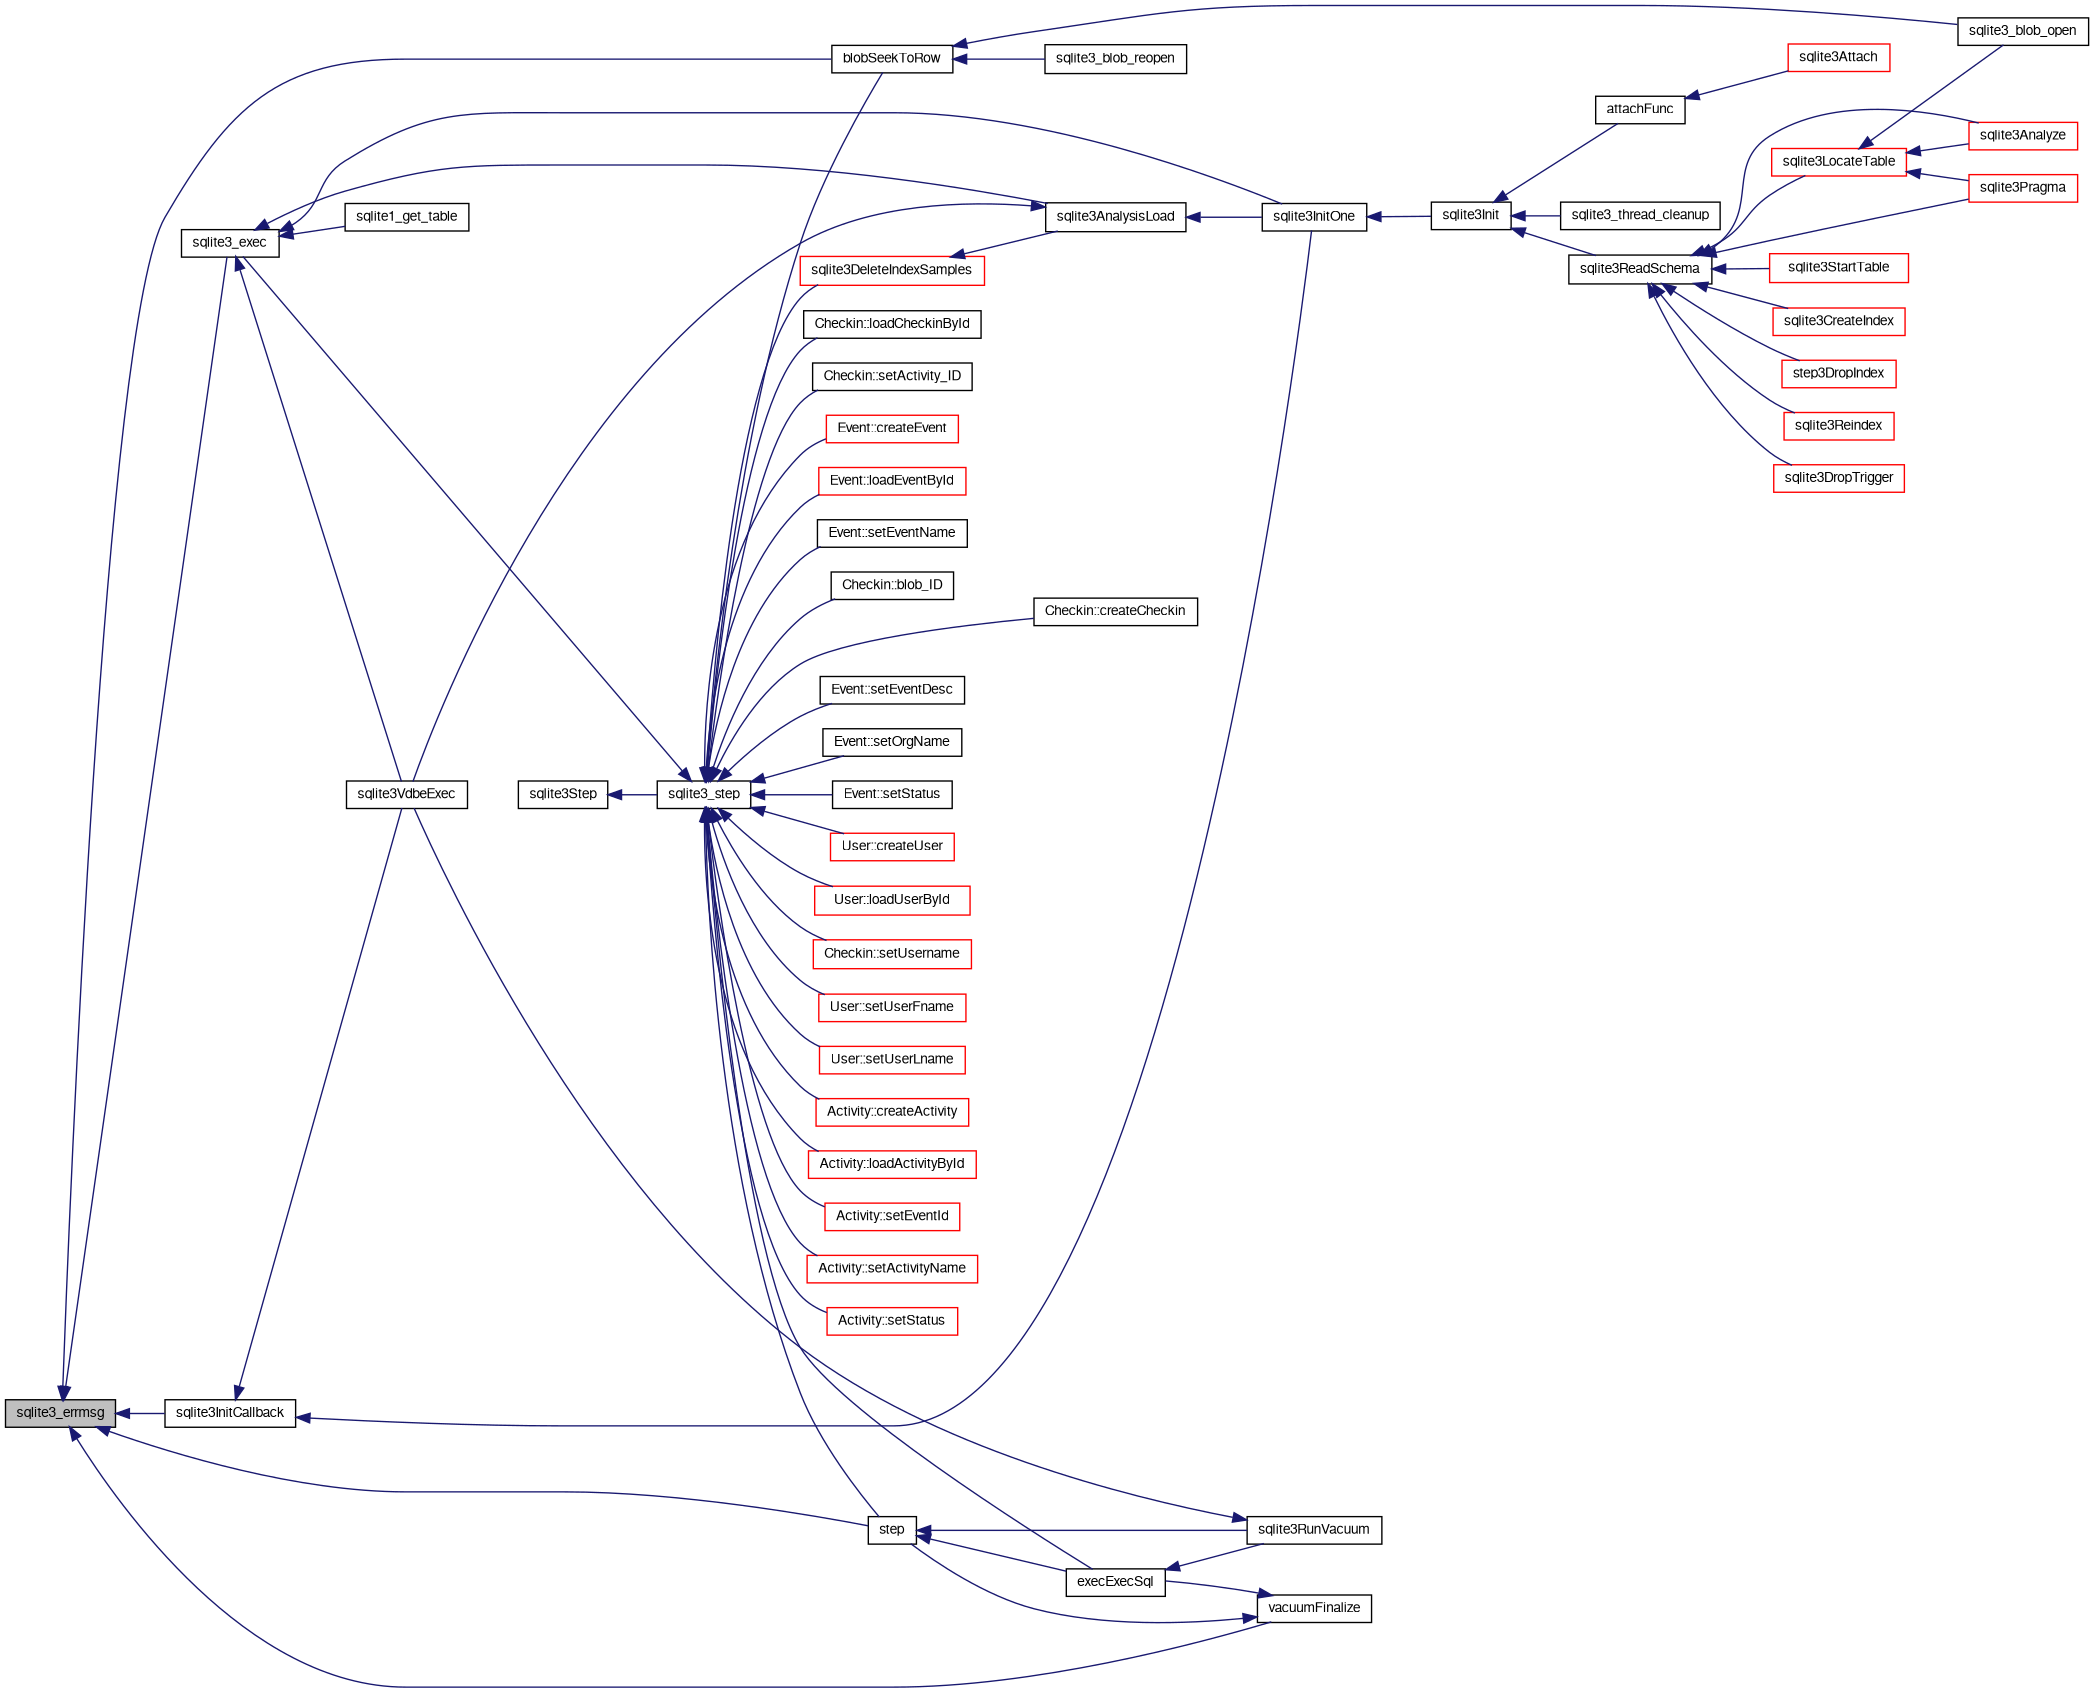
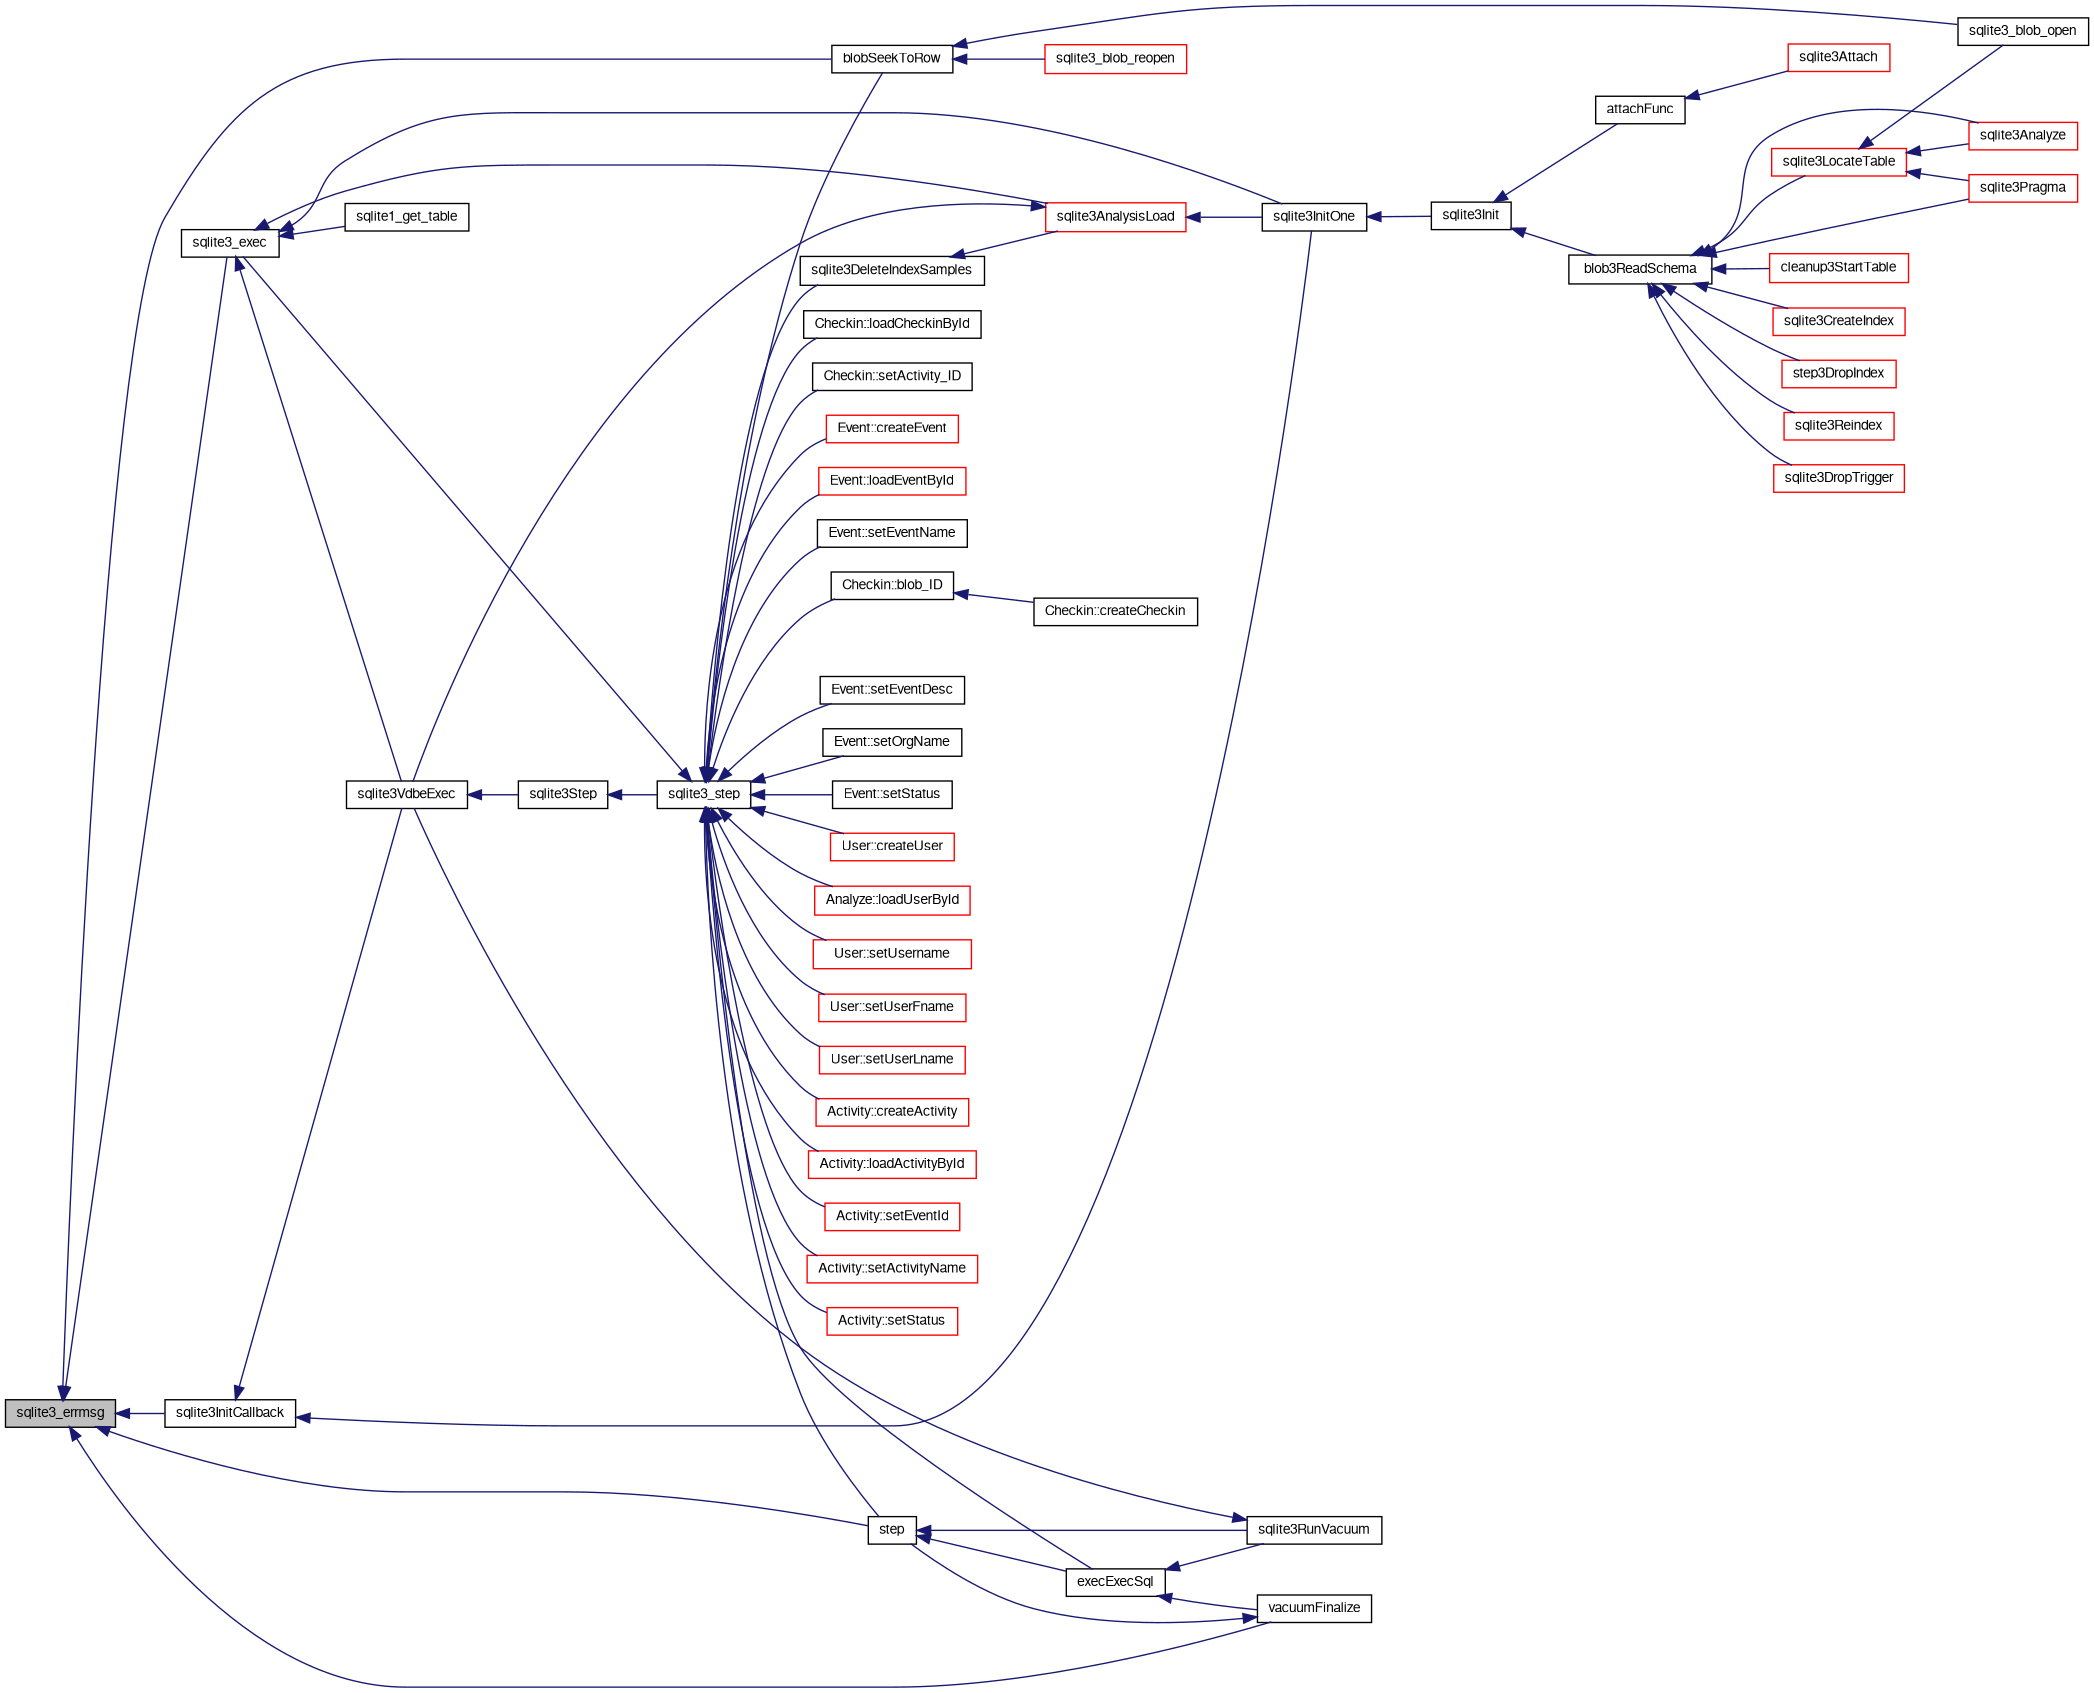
(1116, 59) -> (1116, 59)
(1640, 216) -> none
(1116, 217) -> (1116, 217)
(1839, 268) -> (1839, 268)
(1640, 270) -> (1640, 270)
(892, 271) -> (892, 271)
(849, 646) -> (1001, 598)
none -> (500, 795)
(892, 901) -> (892, 901)
(892, 954) -> (892, 954)
(1212, 1586) -> (1214, 1605)
